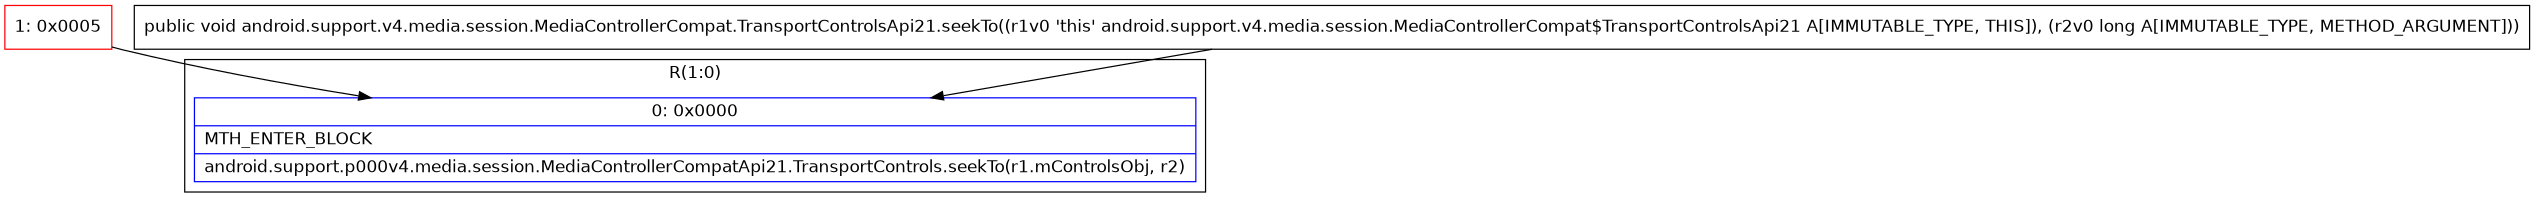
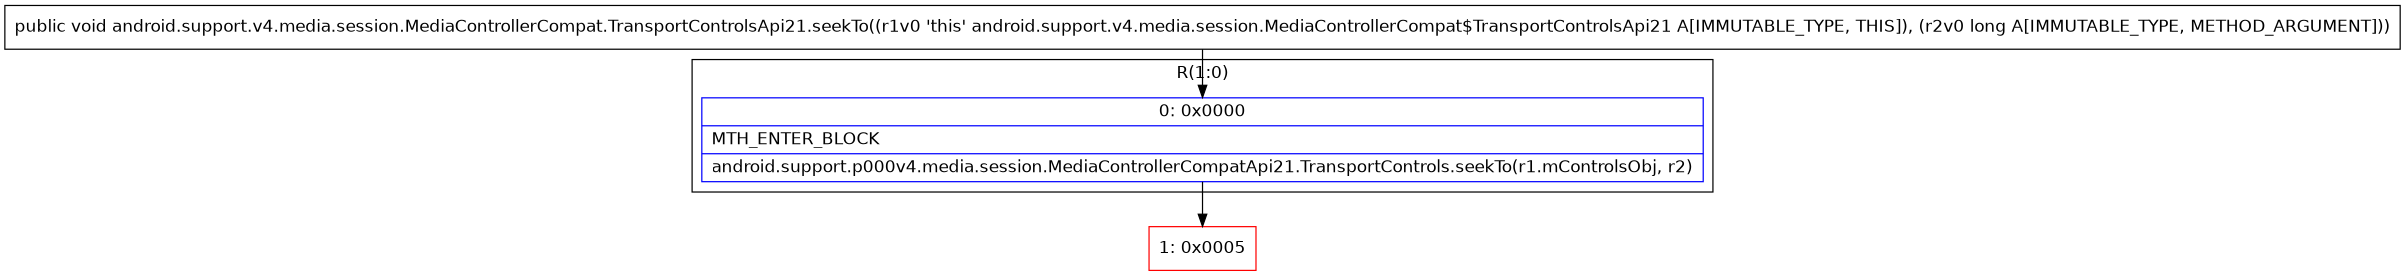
(235, 74) -> (1203, 200)
